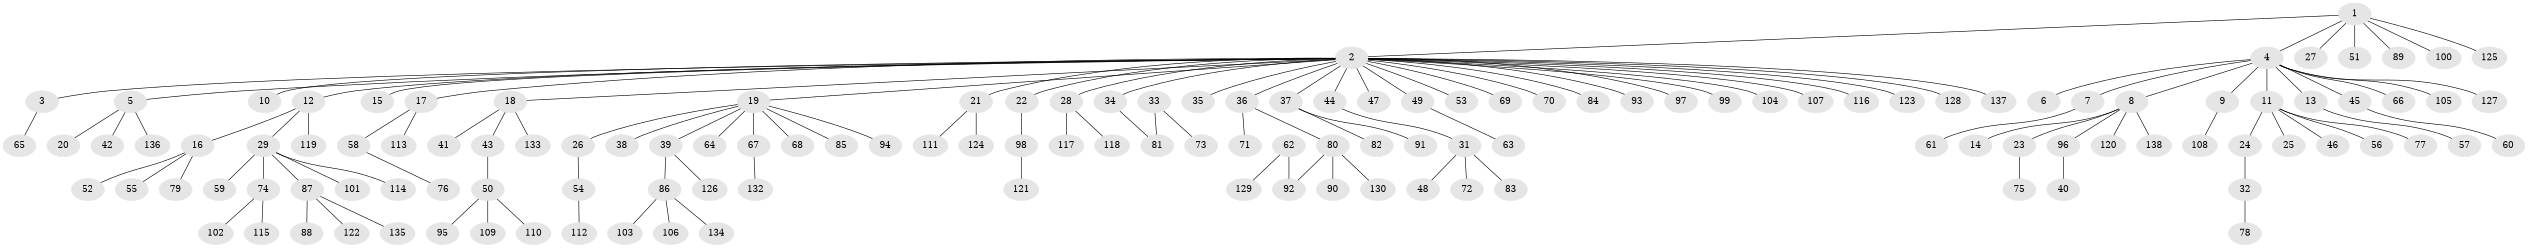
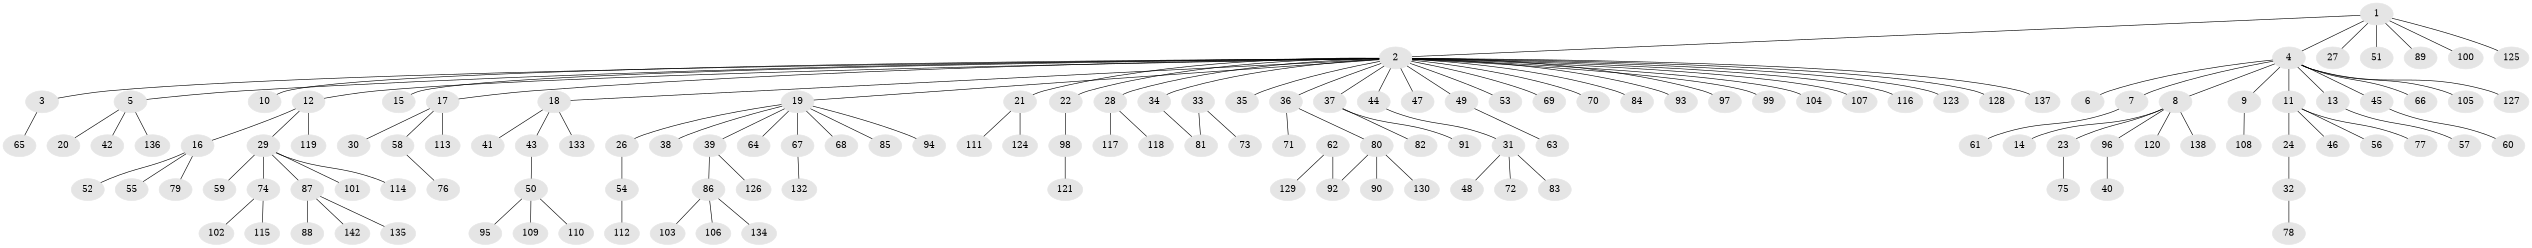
none -> (354, 146)
(2289, 146) -> none
(352, 234) -> (352, 234)
